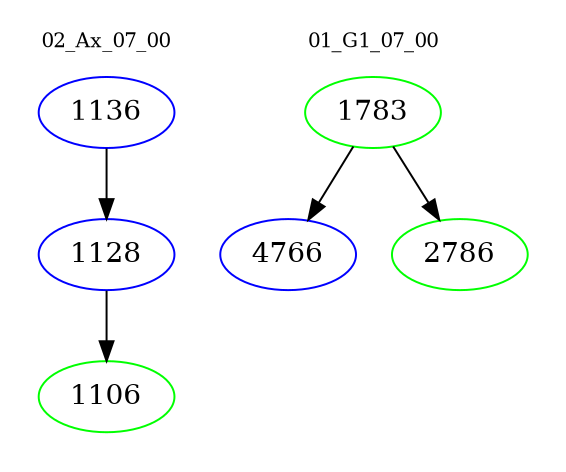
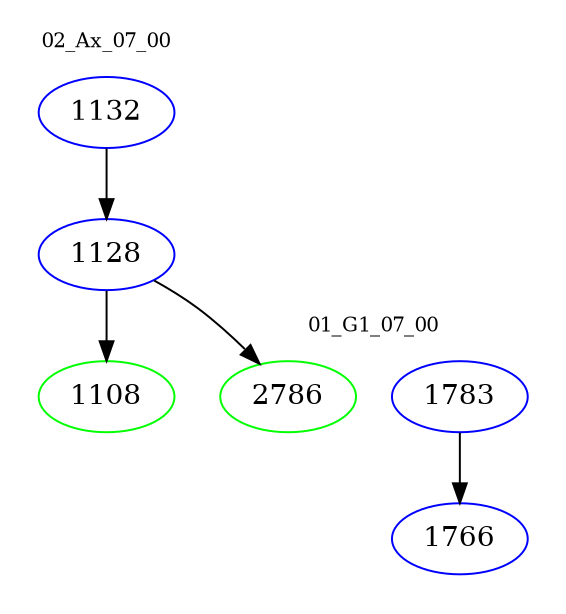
(107, 112) -> (107, 112)
(373, 112) -> (460, 397)
(411, 175) -> (218, 324)
(288, 255) -> (460, 539)
(107, 397) -> (107, 397)
